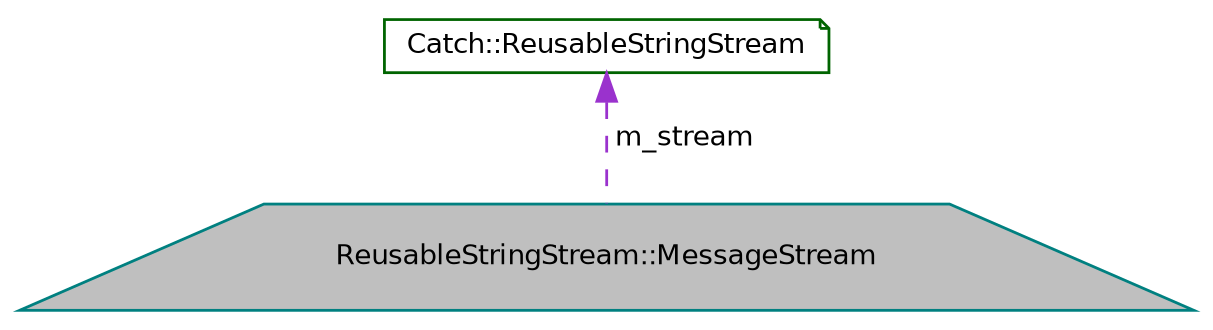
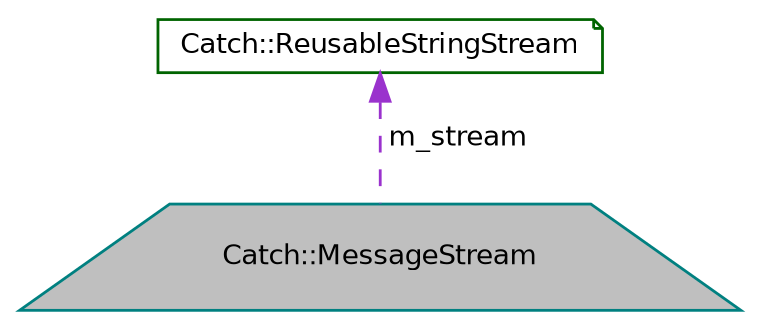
(607, 257) -> (380, 257)
